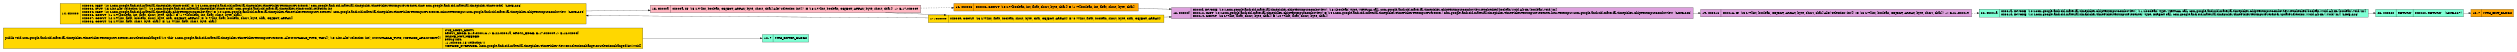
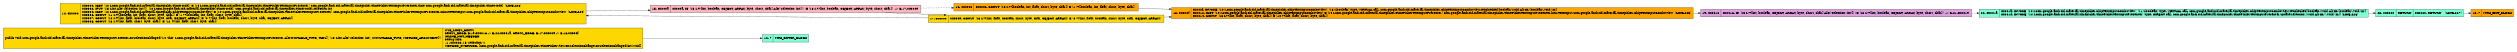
(1432, 13) -> (1432, 13)
